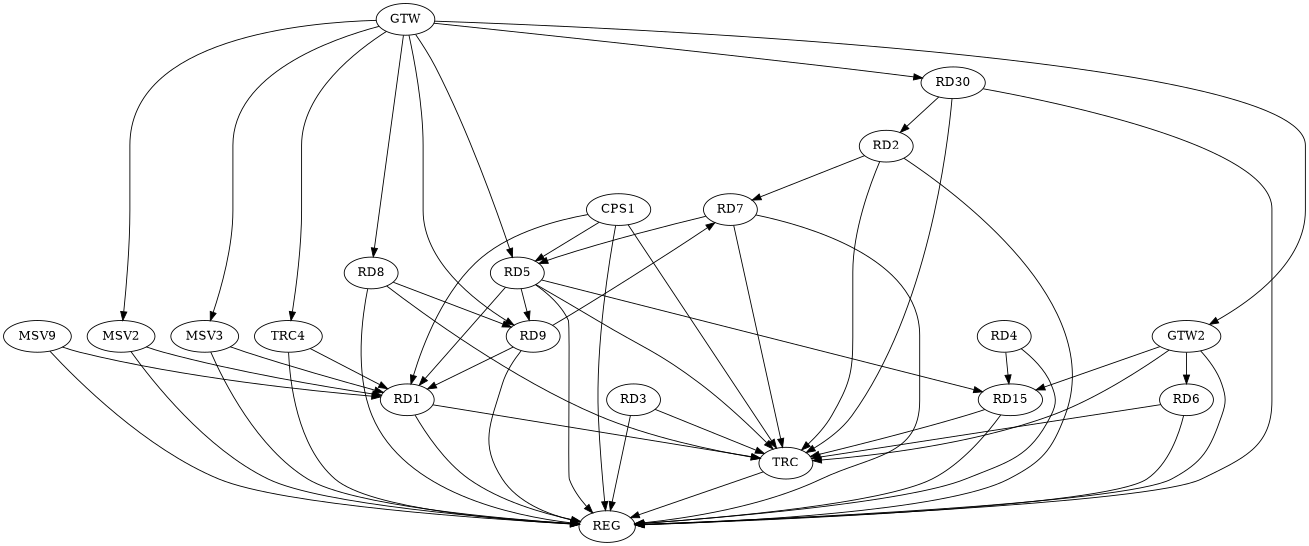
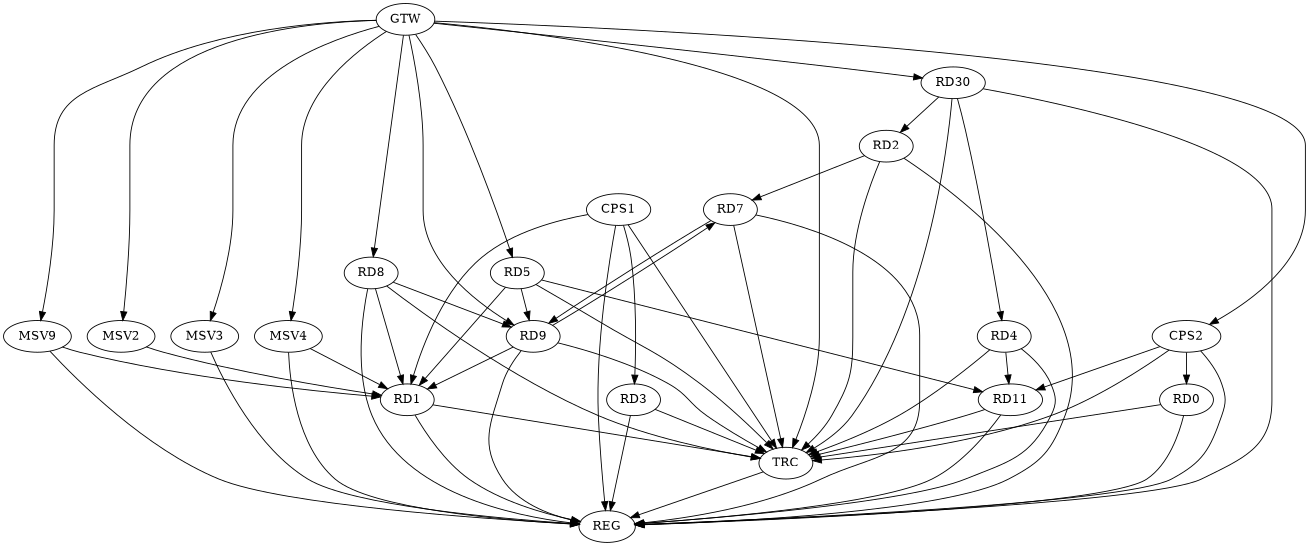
none -> (117, 78)
none -> (782, 100)
none -> (981, 205)
(626, 237) -> (641, 264)
(571, 239) -> (634, 296)
(288, 336) -> (288, 336)
(1187, 336) -> (1187, 336)
(302, 370) -> (388, 332)
none -> (665, 382)
(569, 391) -> none
(1010, 400) -> (1010, 400)
(1187, 400) -> (1187, 400)
none -> (909, 410)
(325, 496) -> none
